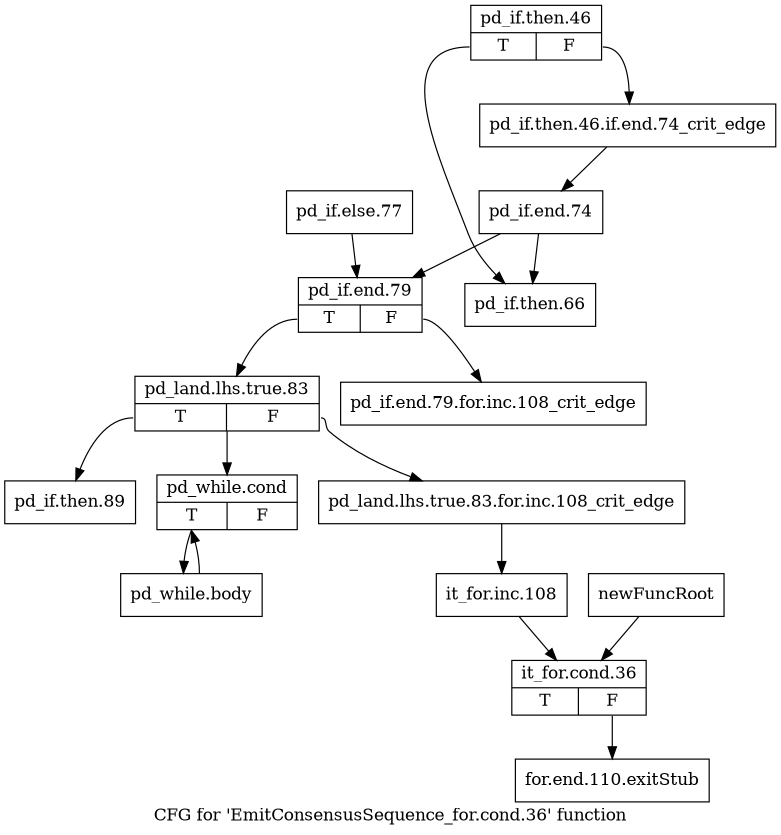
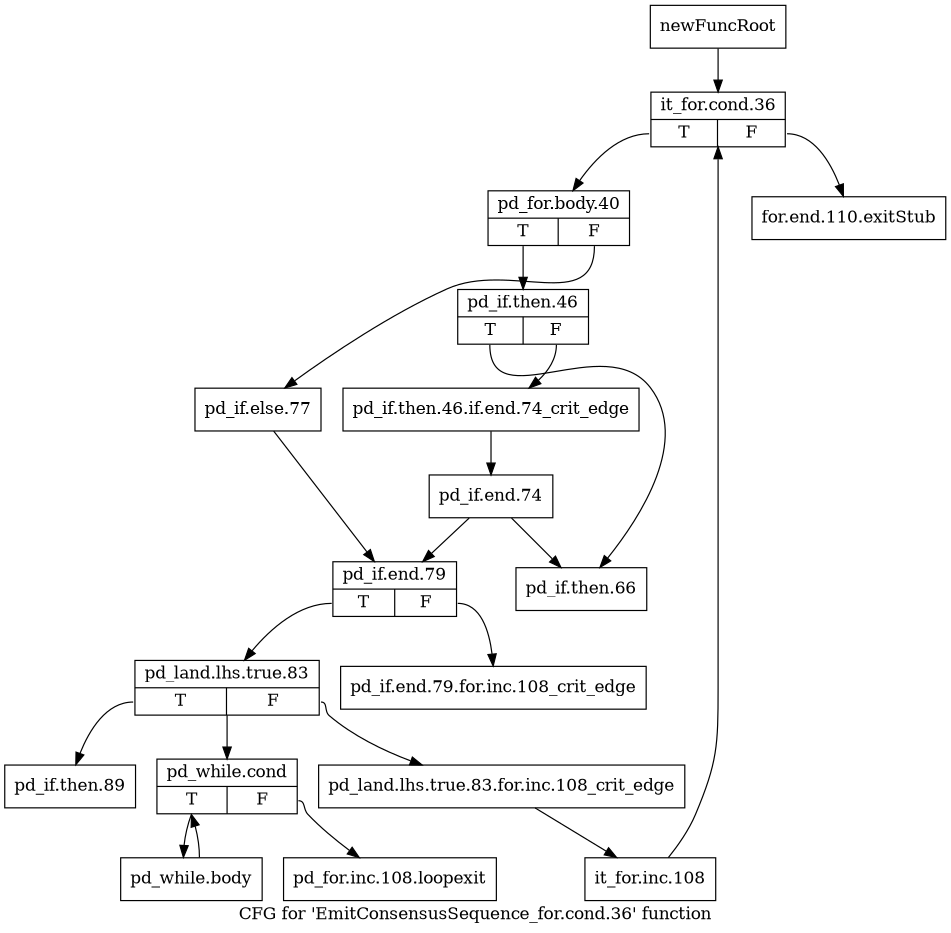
none -> (559, 218)
none -> (390, 879)
